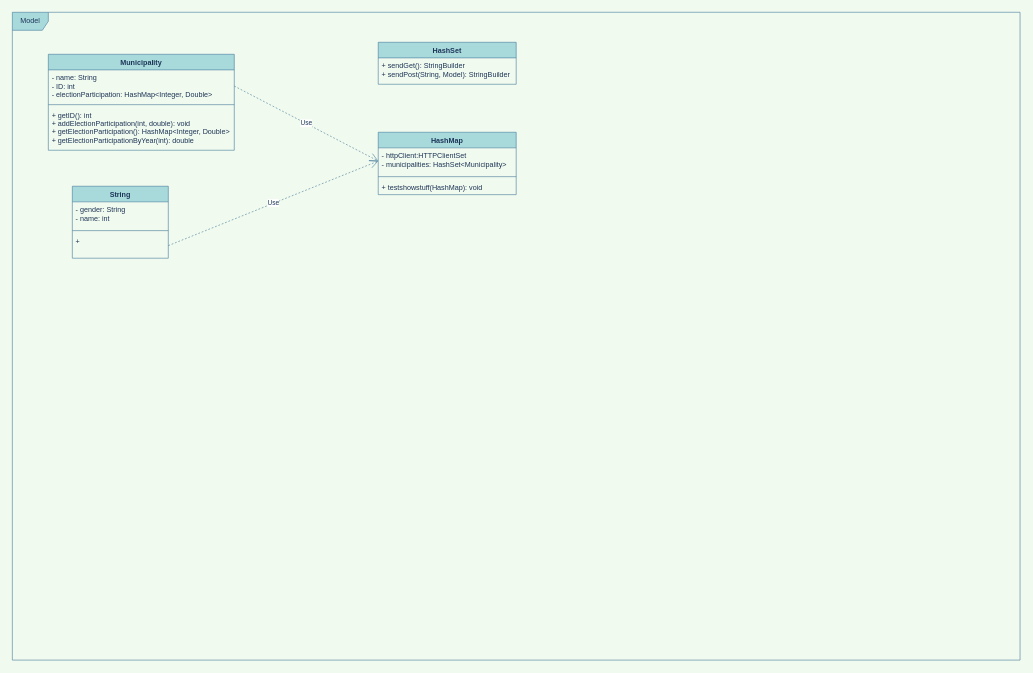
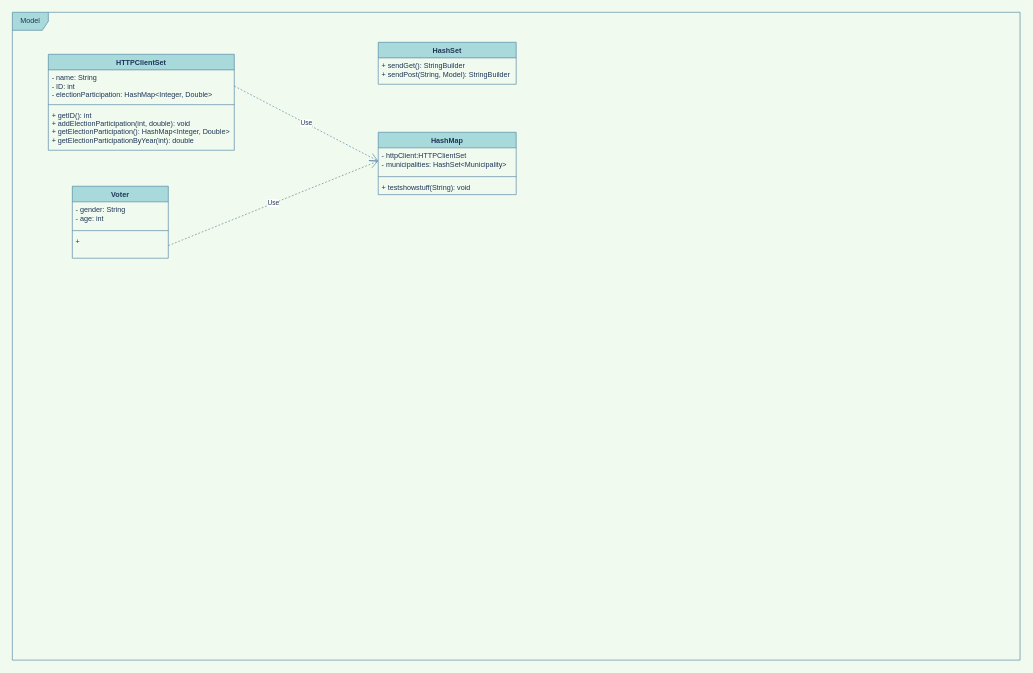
(141, 62) -> (141, 62)
(438, 187) -> (435, 187)
(120, 194) -> (120, 194)
(104, 210) -> (104, 210)
